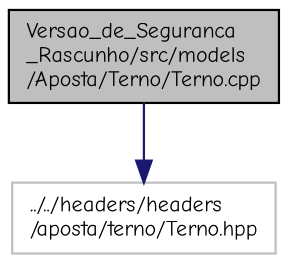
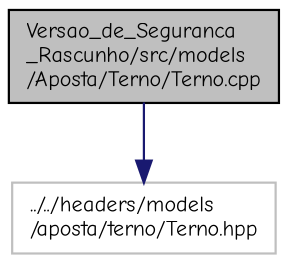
(144, 218) -> (144, 218)
